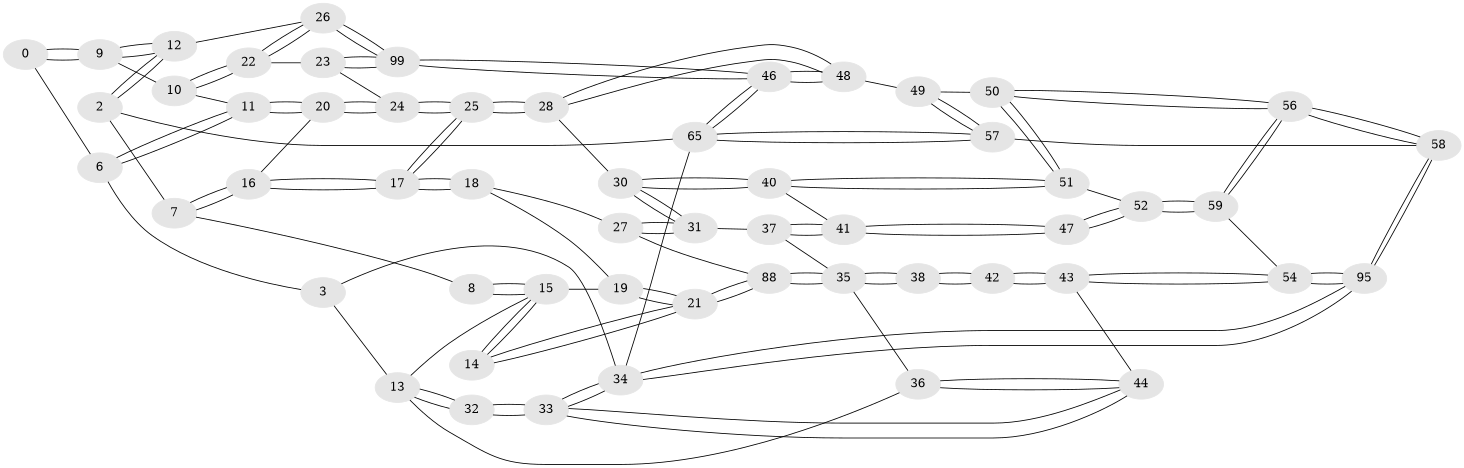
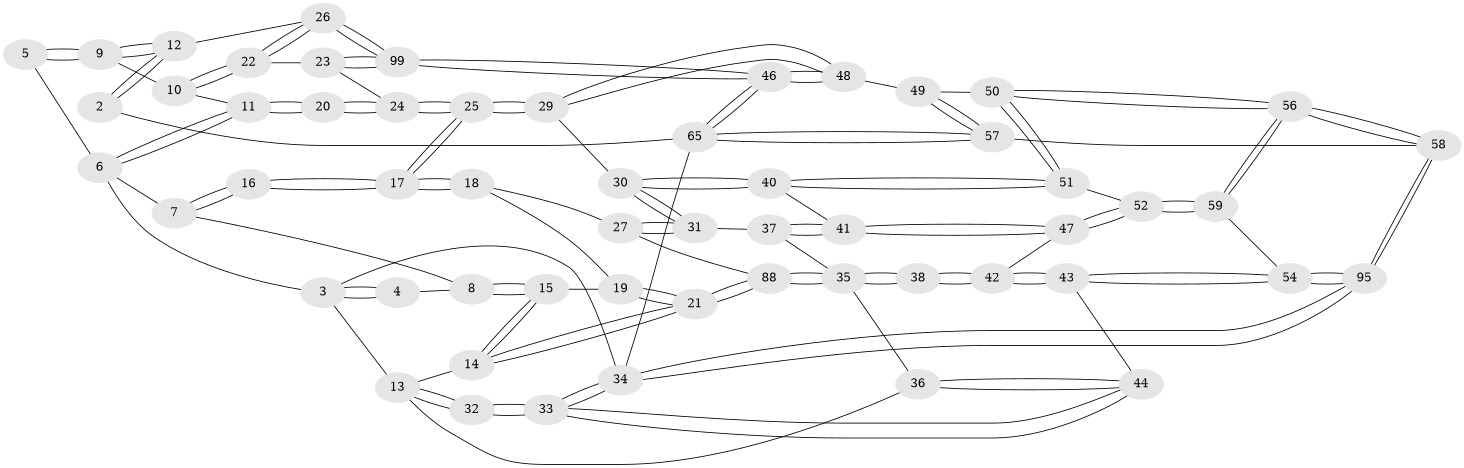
(26, 55) -> (26, 55)
(546, 107) -> (546, 107)
(283, 149) -> none
(140, 164) -> (137, 191)
none -> (1030, 254)
none -> (397, 293)
(466, 332) -> (435, 376)
